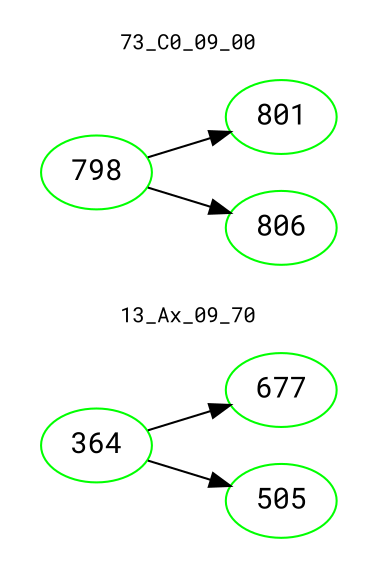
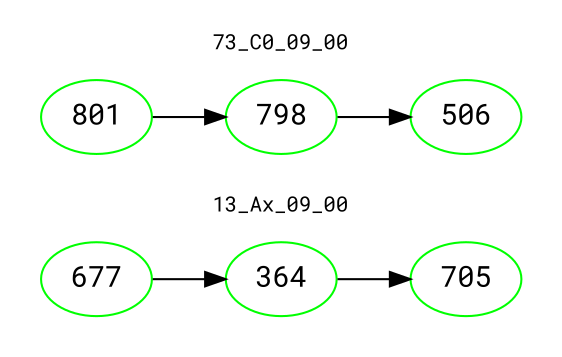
(179, 148) -> (179, 117)
(281, 228) -> (466, 117)
(189, 317) -> (281, 206)
(179, 421) -> (179, 279)
(281, 501) -> (466, 279)
